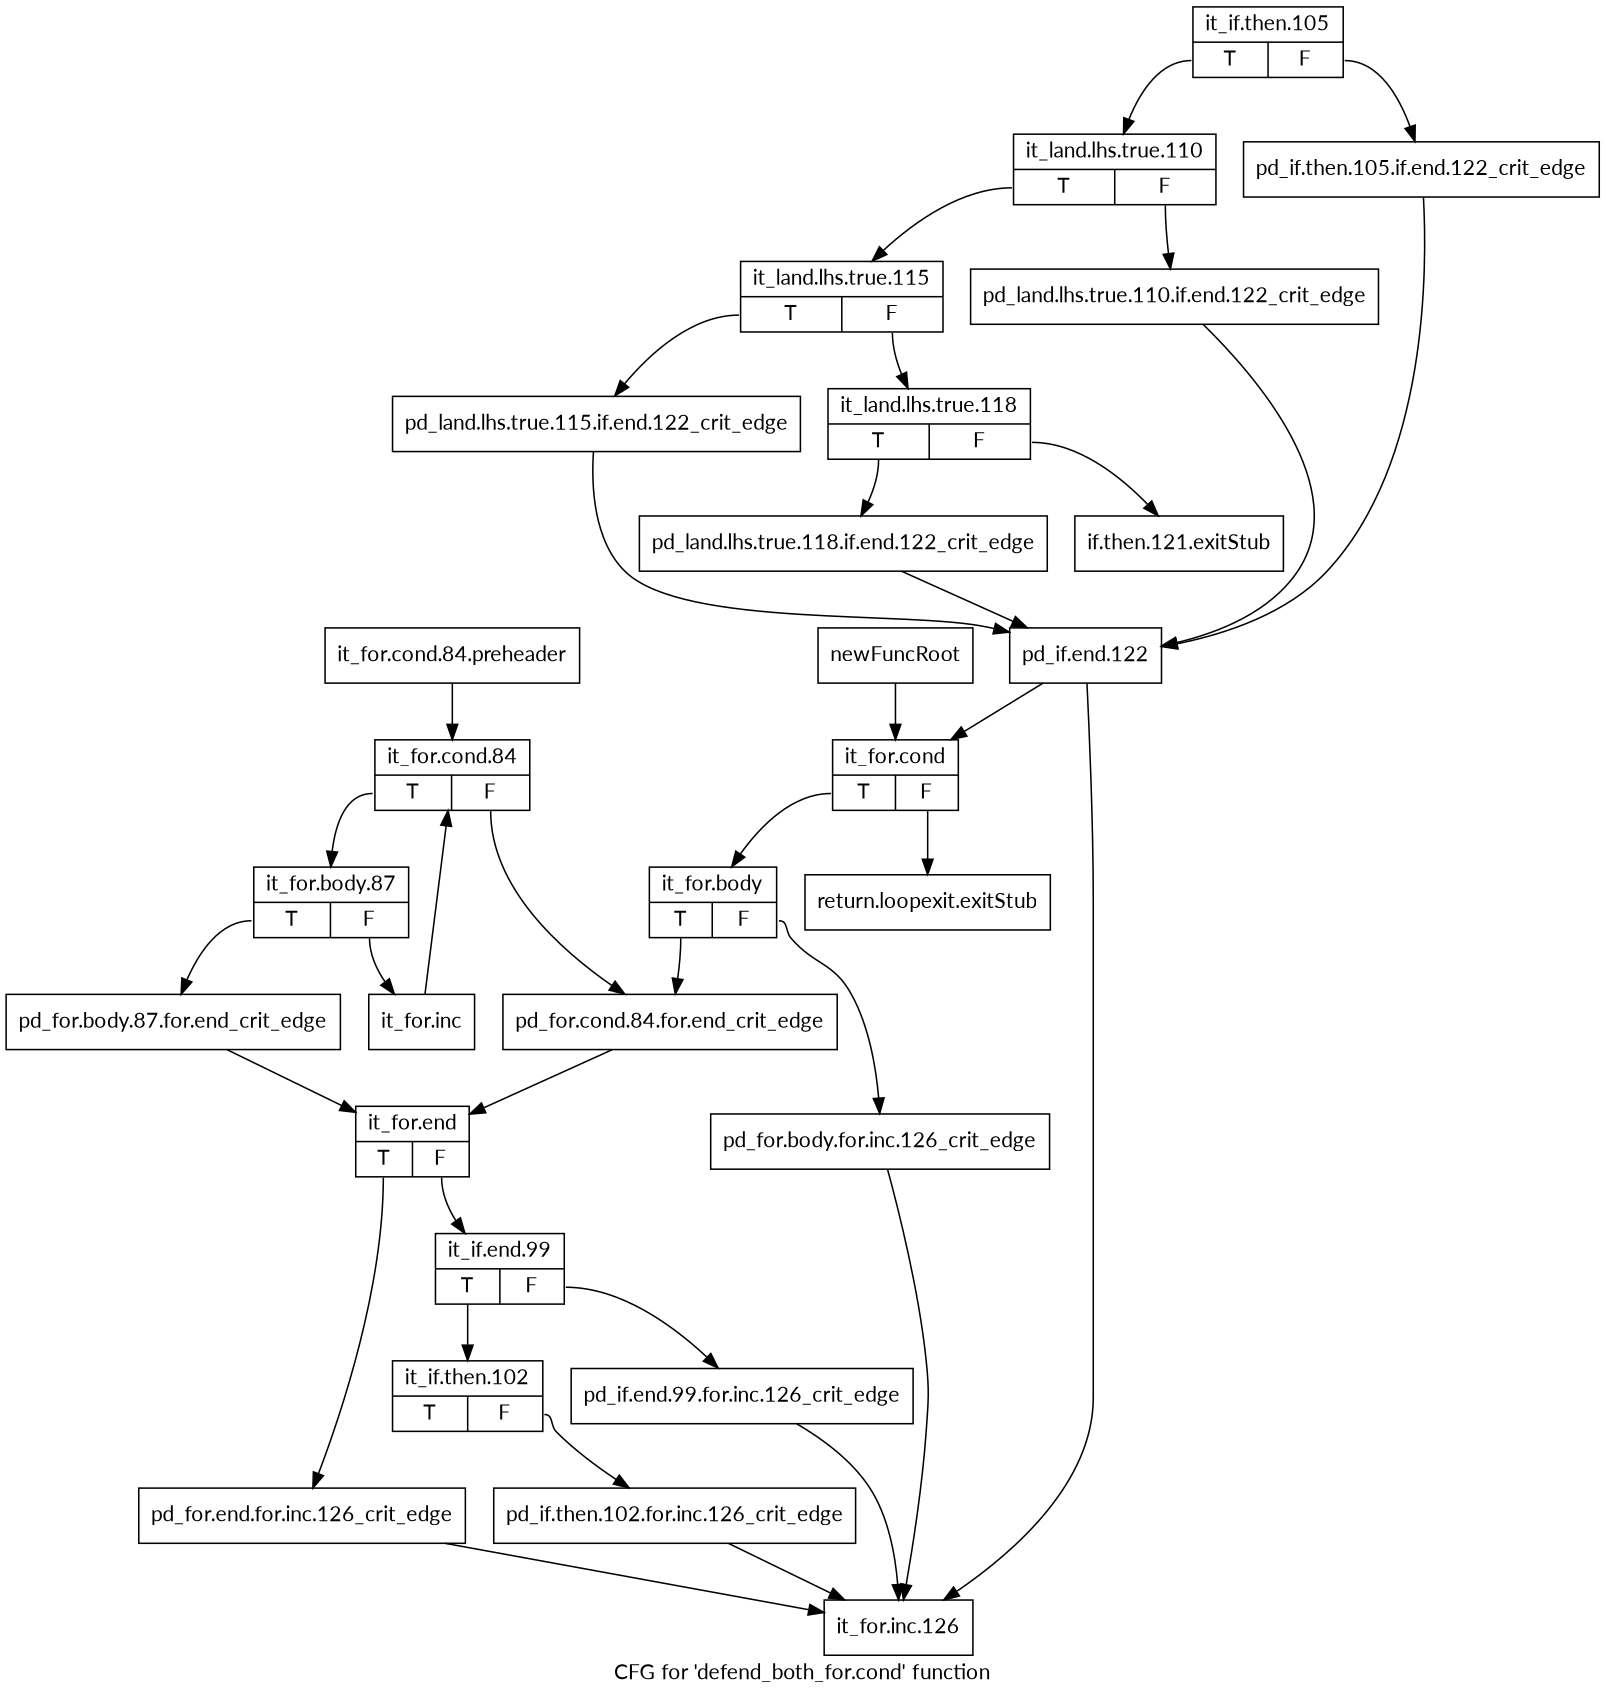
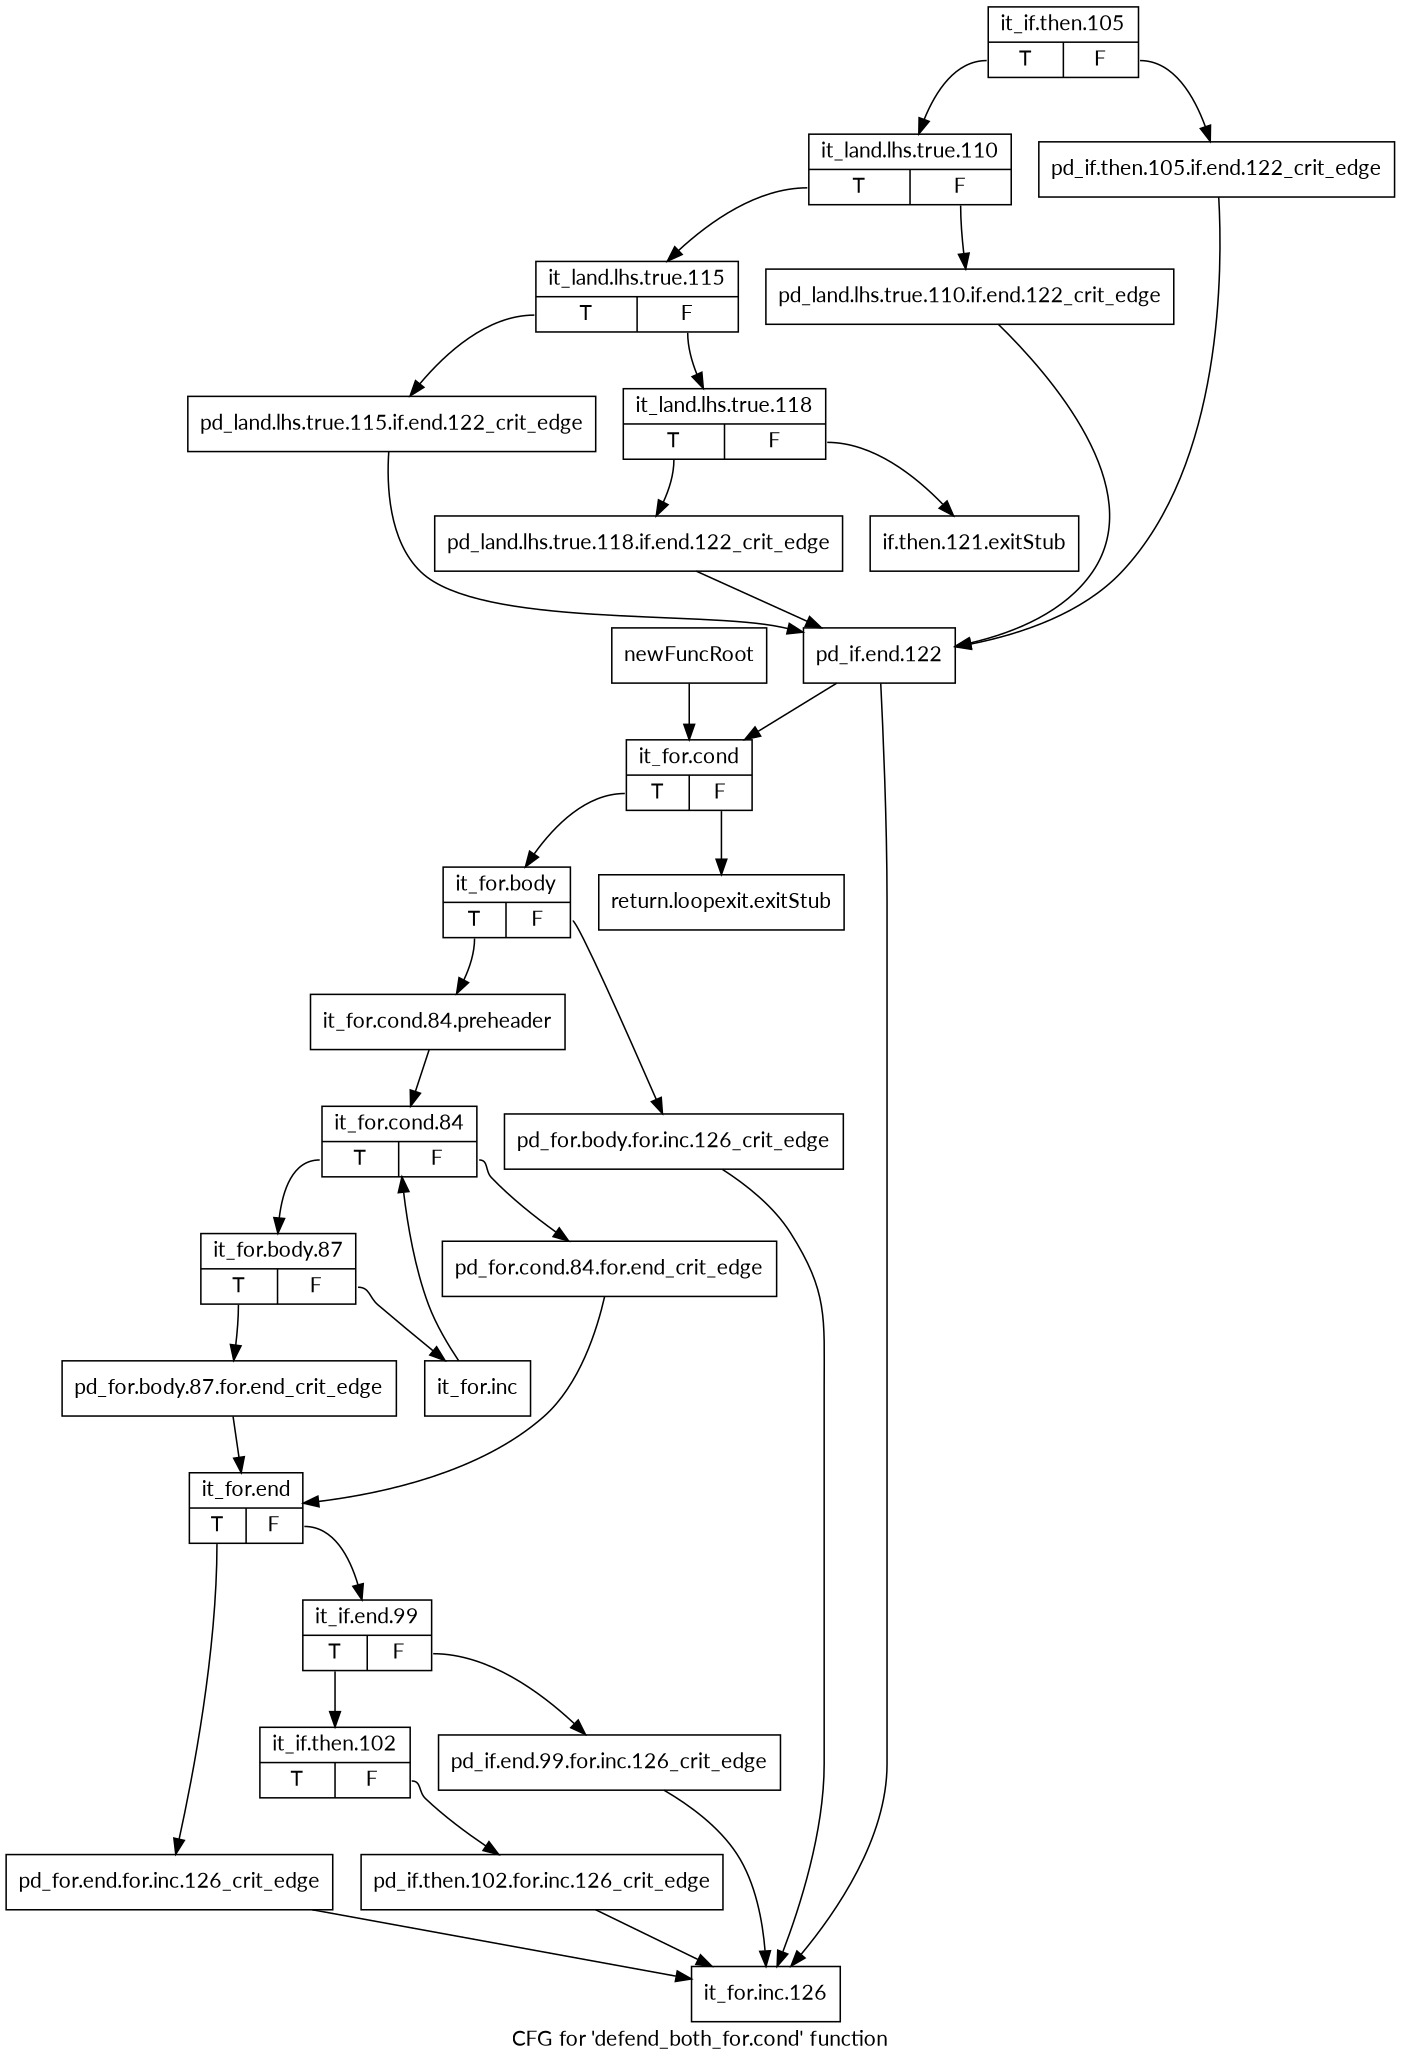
(680, 959) -> (471, 960)
